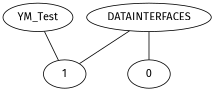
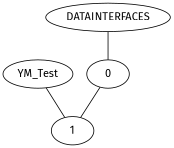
(104, 47) -> (90, 102)
